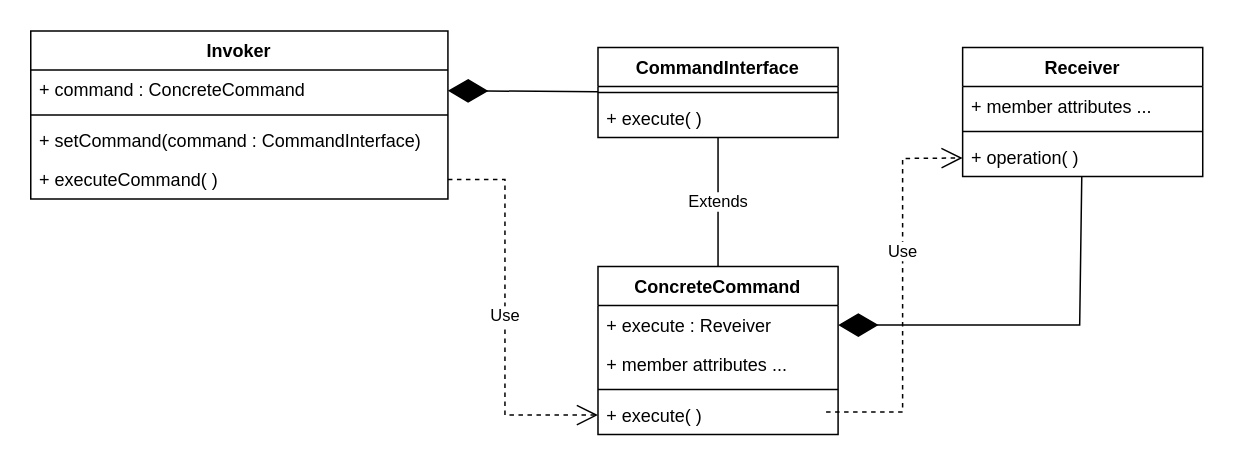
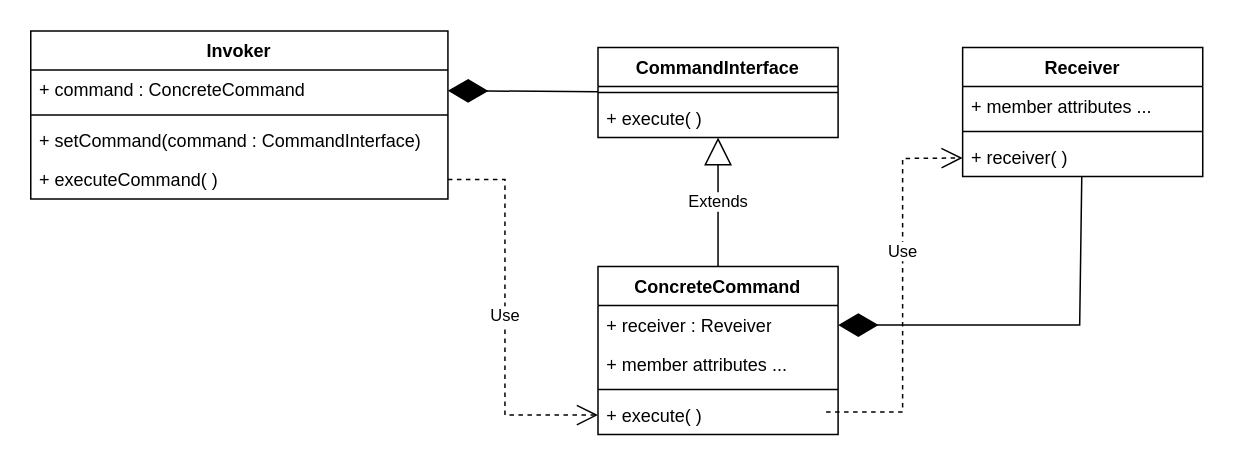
(718, 154) -> (718, 166)
(1035, 159) -> (1030, 159)
(696, 327) -> (699, 327)
